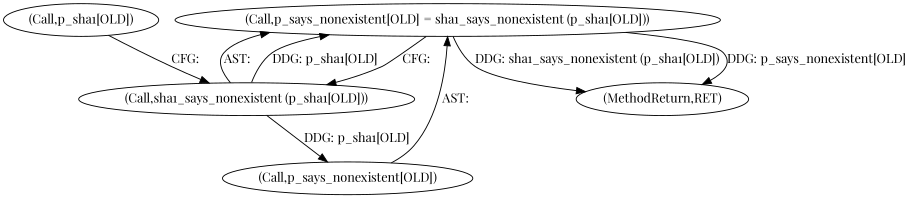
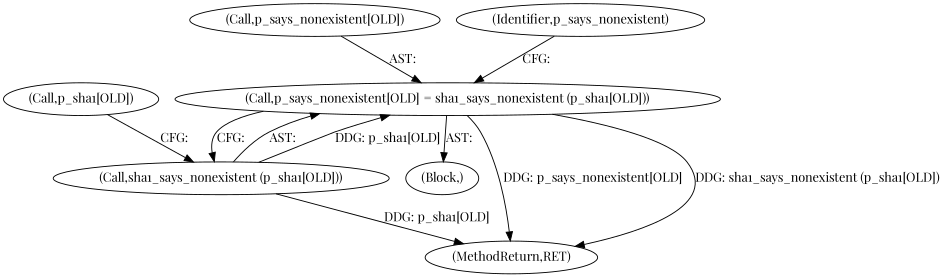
none -> (581, 20)
(293, 136) -> (365, 218)
none -> (442, 178)
